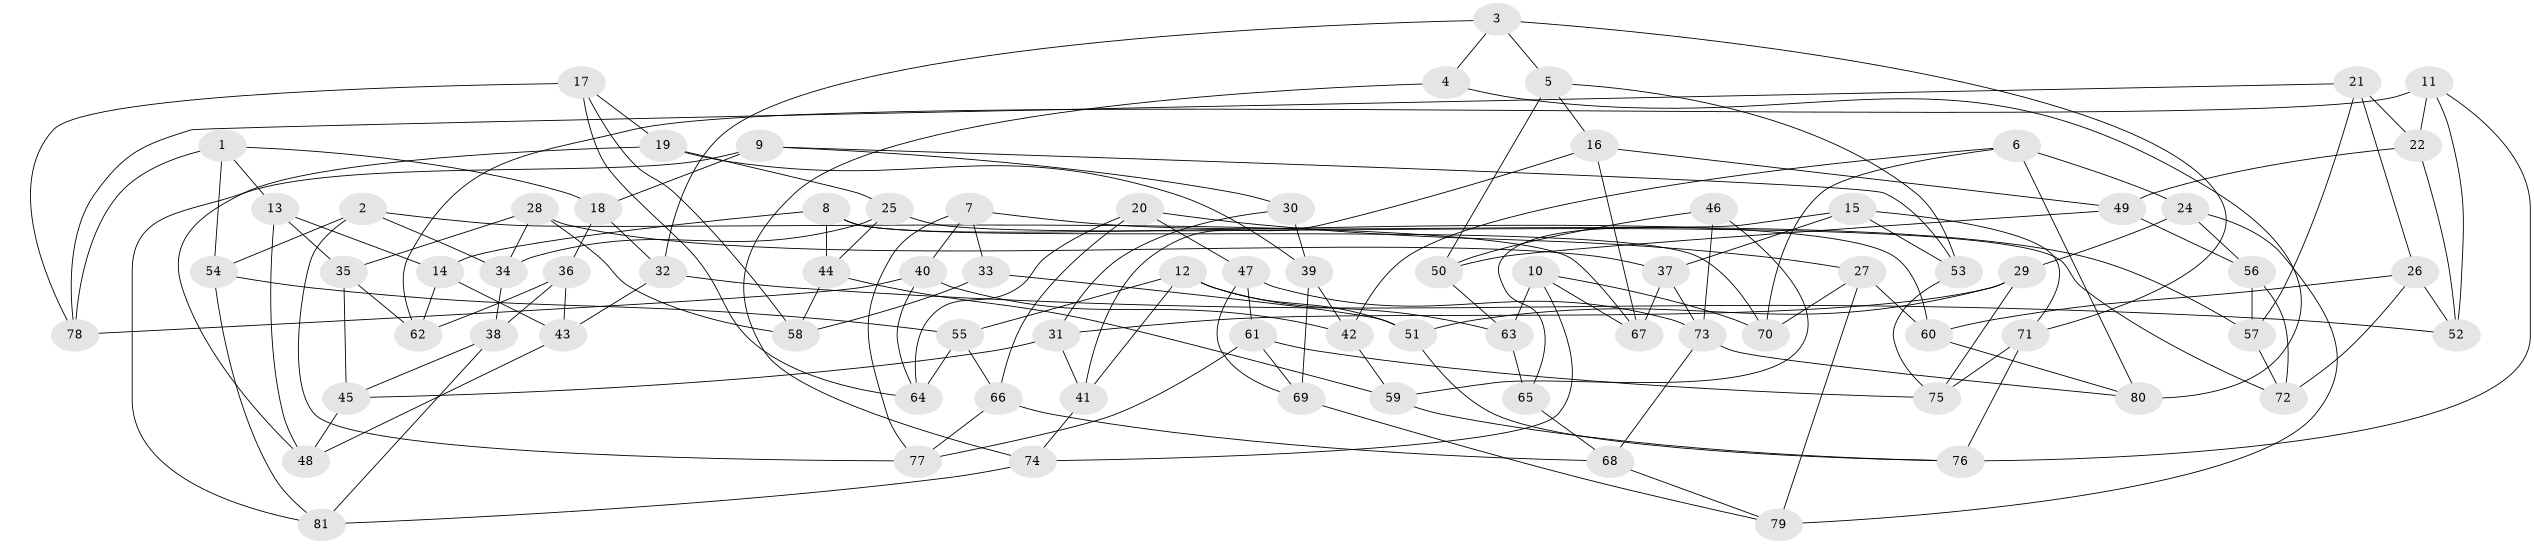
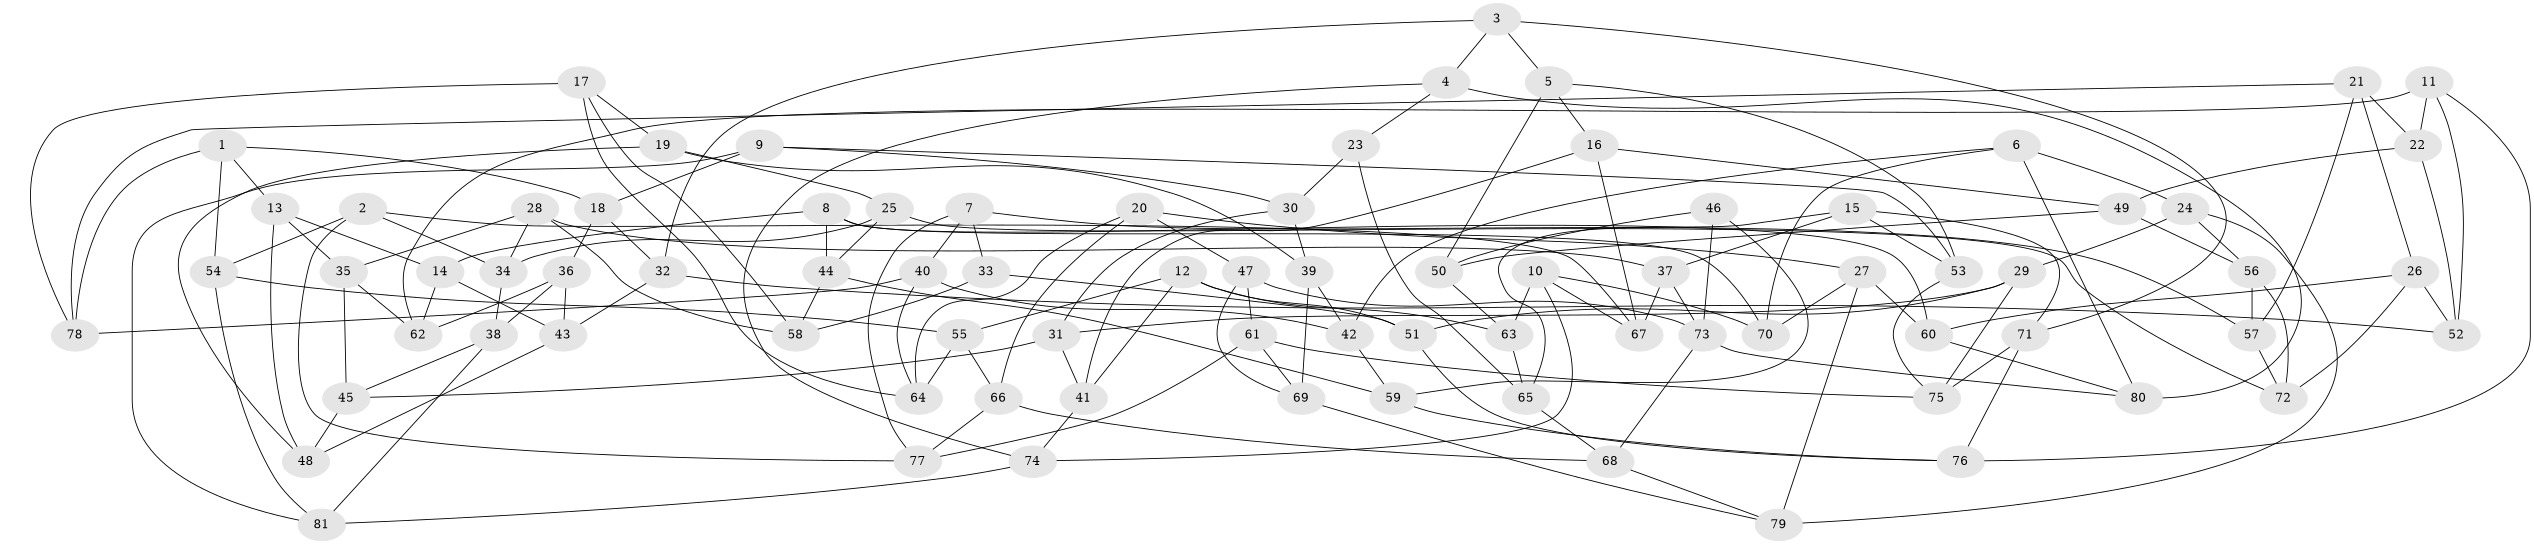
none -> (1356, 146)
